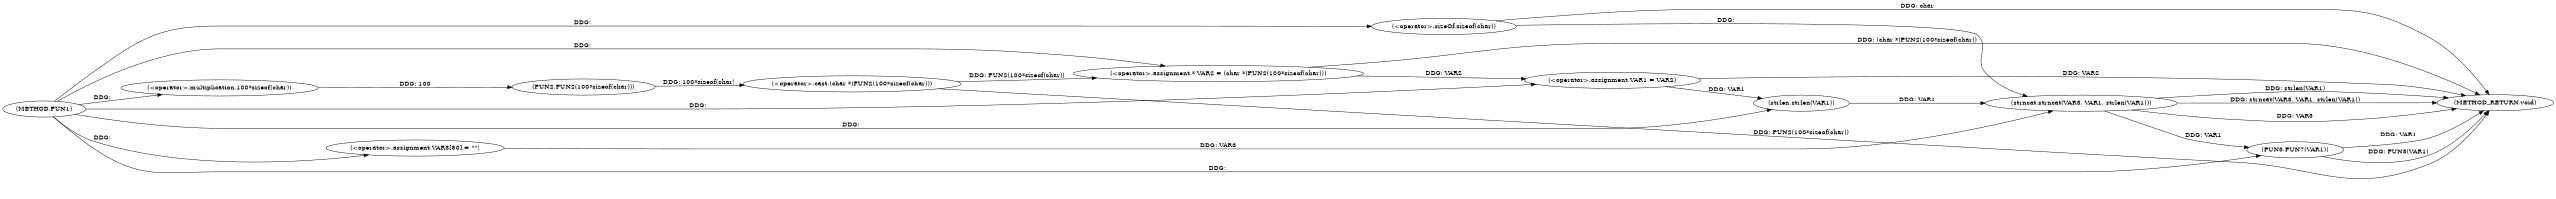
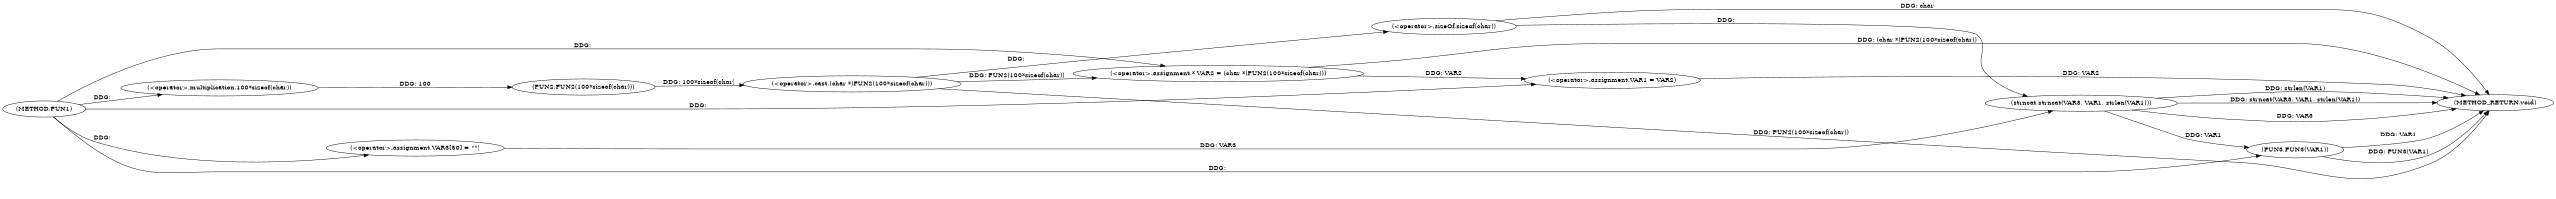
(700, 26) -> (1150, 54)
(1801, 103) -> none
(2295, 150) -> (2295, 150)
